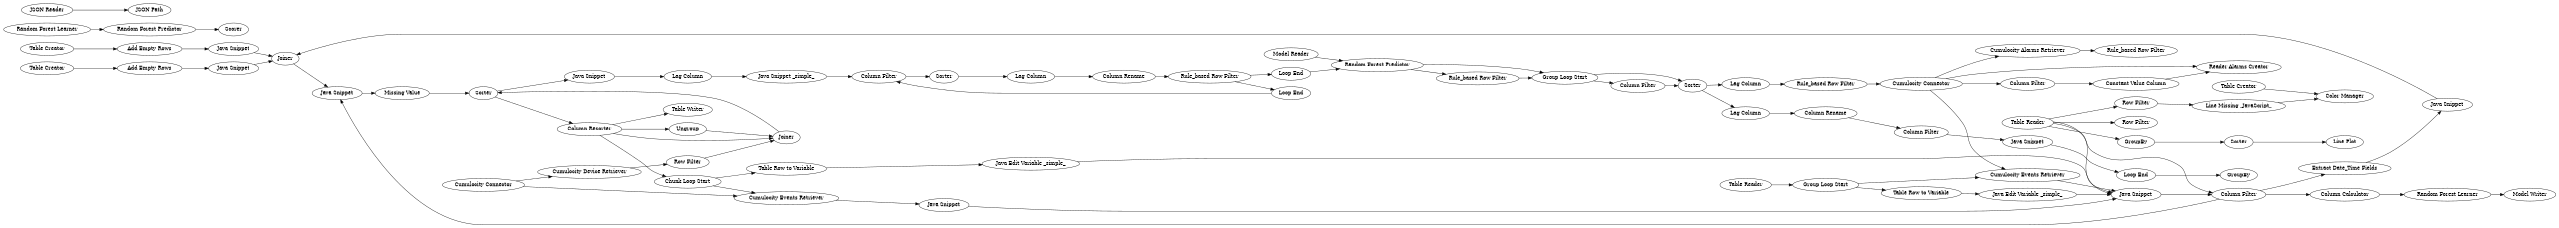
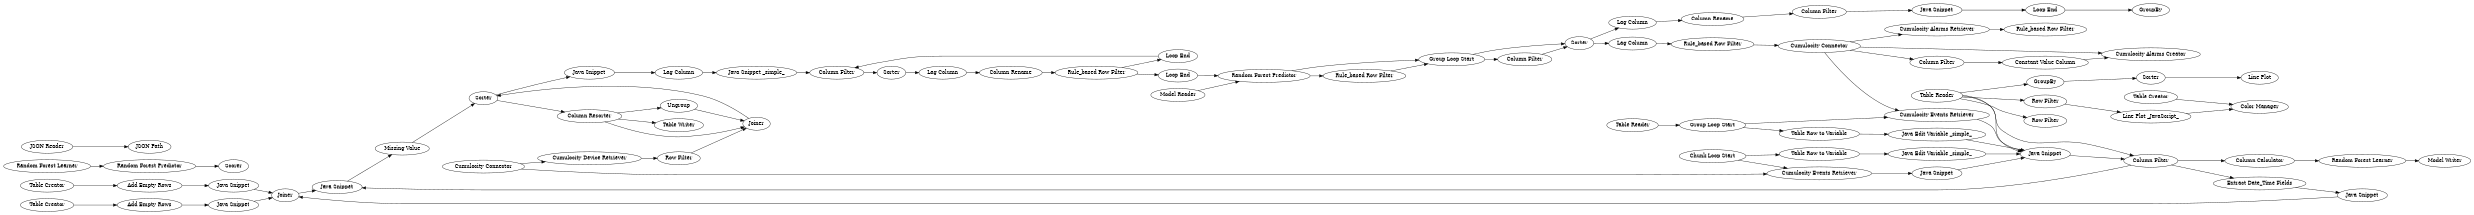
(2239, 67) -> (2151, 54)
(2239, 106) -> (2151, 117)
(631, 155) -> none
